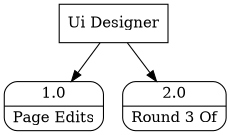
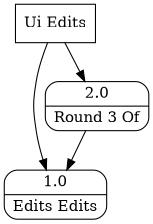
(114, 23) -> (55, 23)
(54, 118) -> (55, 206)
none -> (79, 145)
